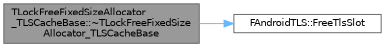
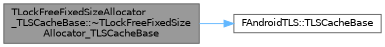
(308, 24) -> (308, 24)
